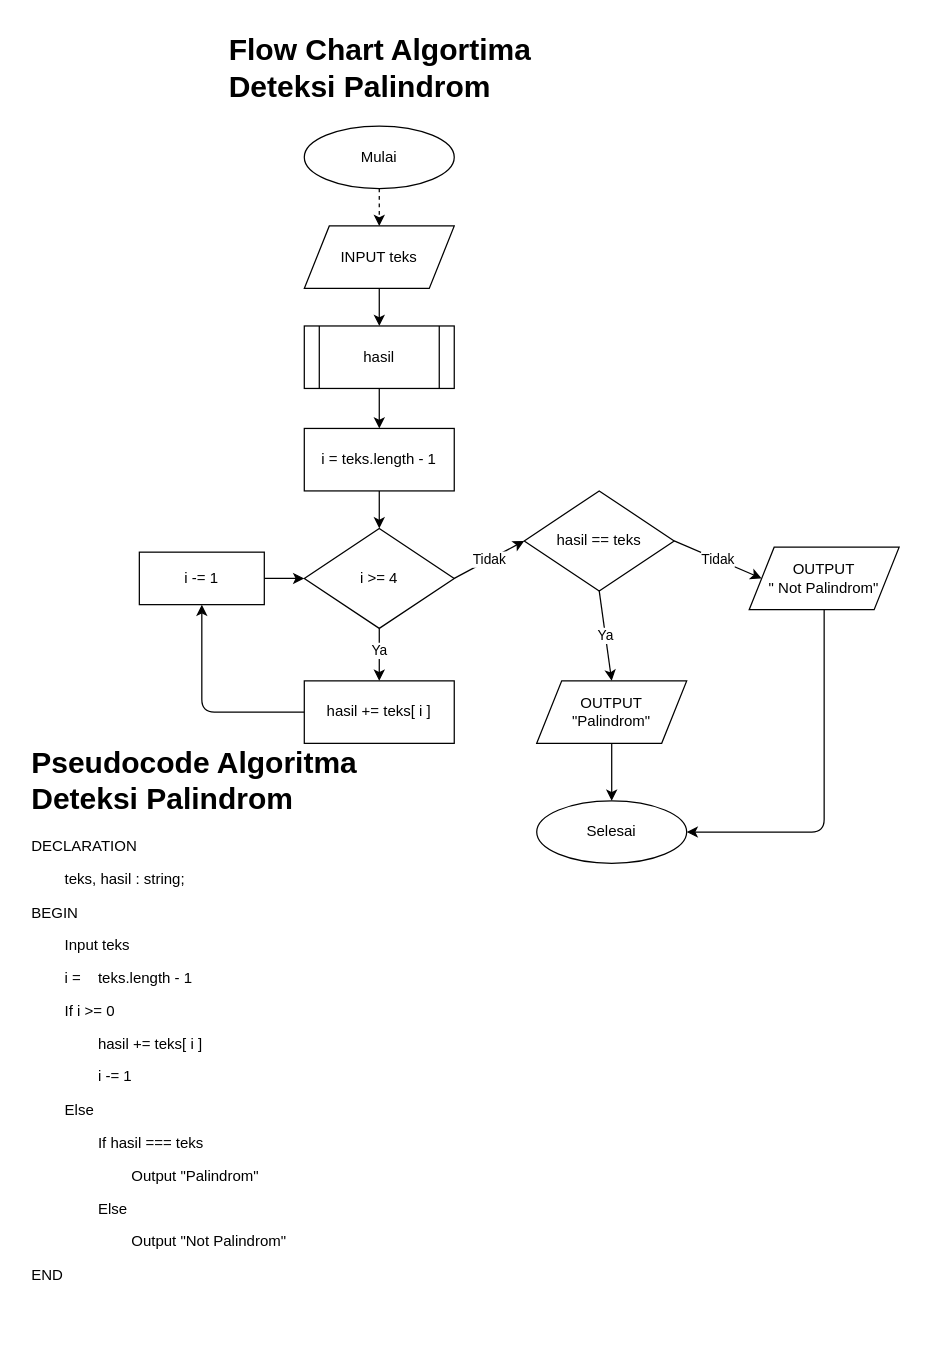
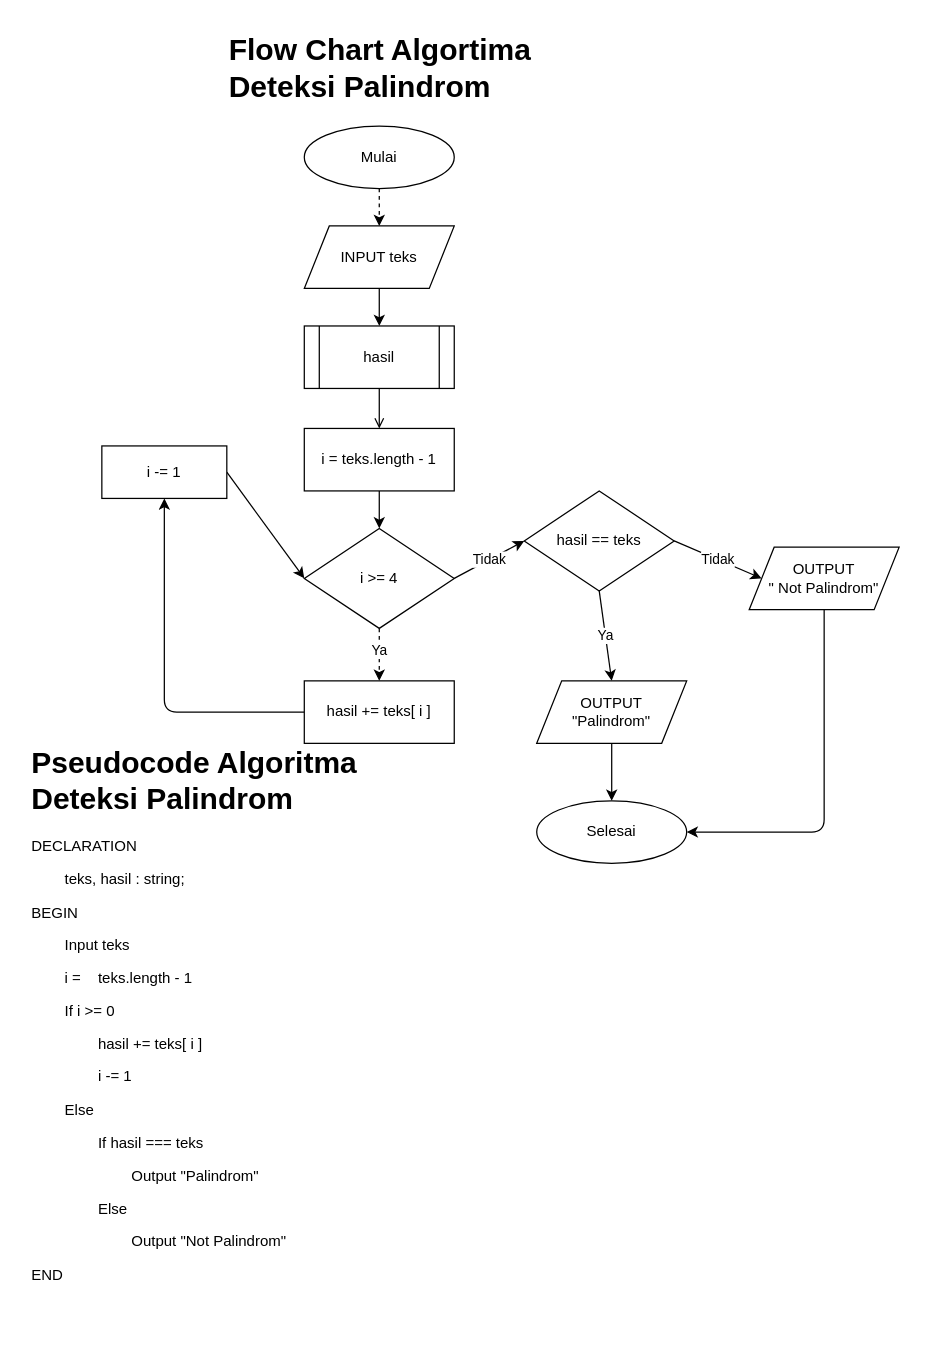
(379, 418) -> (379, 421)
(202, 578) -> (164, 472)
(379, 637) -> (379, 637)
